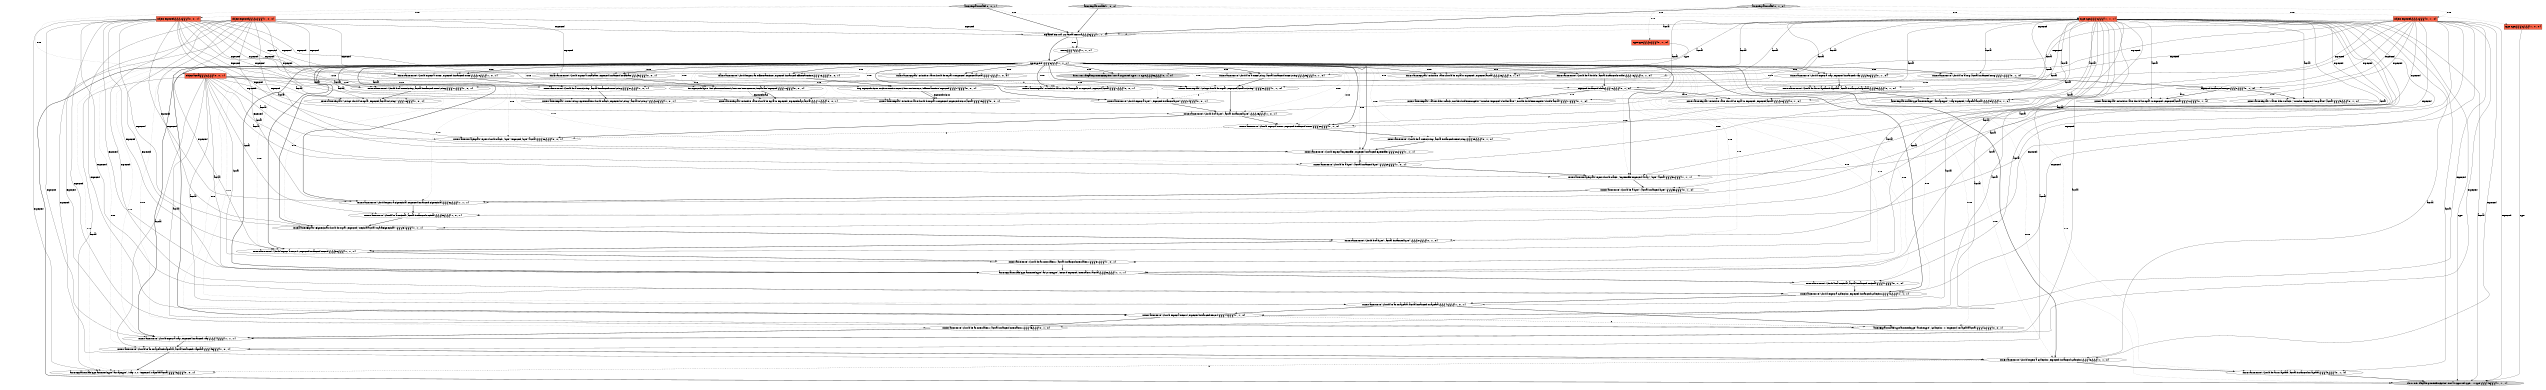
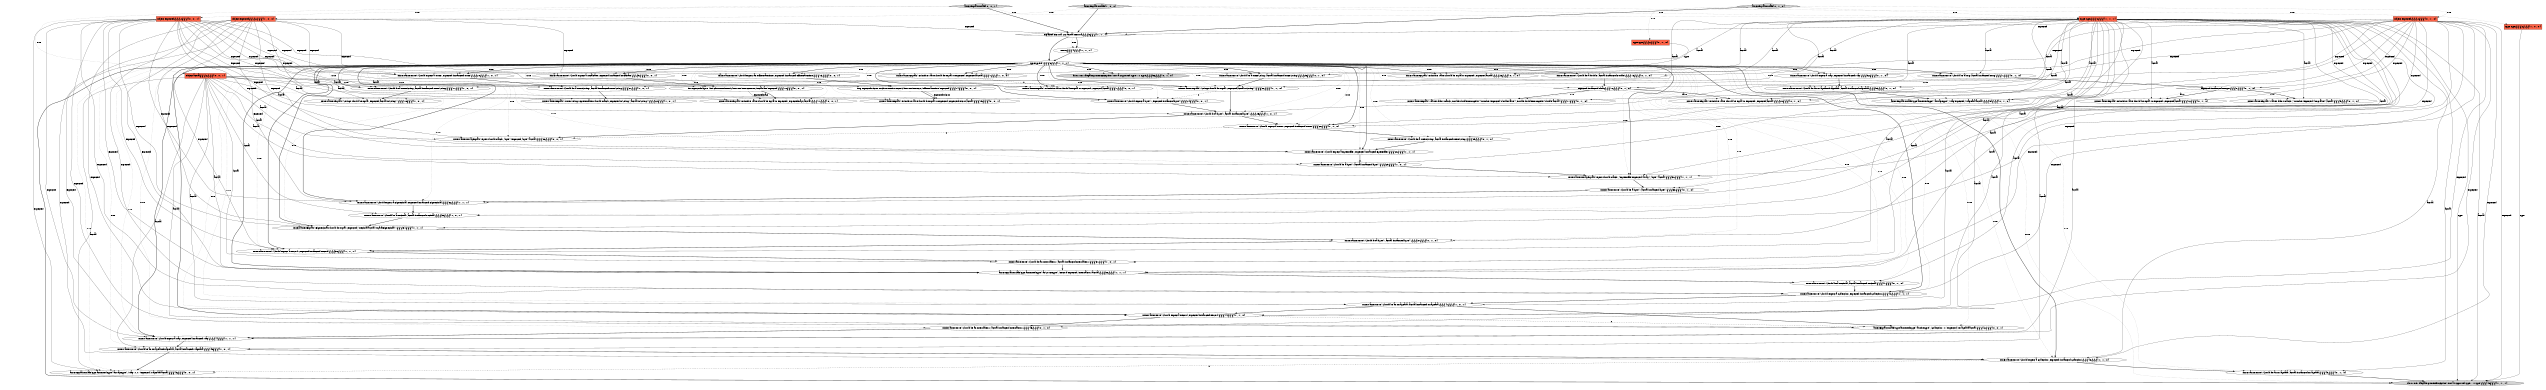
none -> (682, 17)
(1599, 25) -> none
(1760, 28) -> (1760, 28)
(611, 30) -> none
